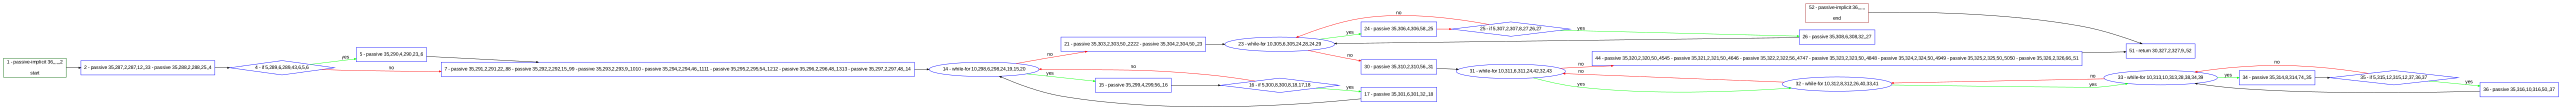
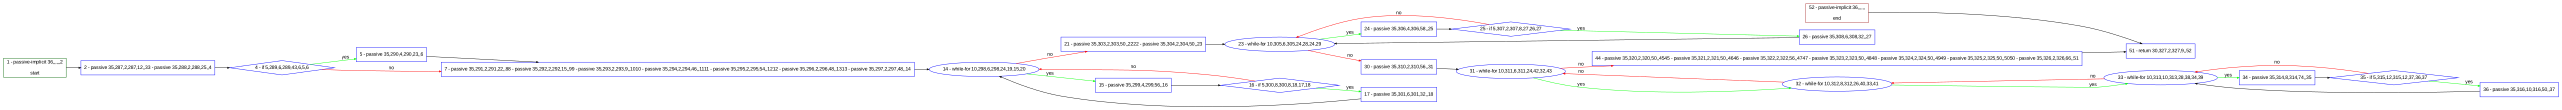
(1443, 29) -> (1443, 29)
